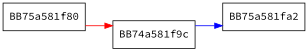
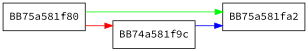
none -> (150, 12)
